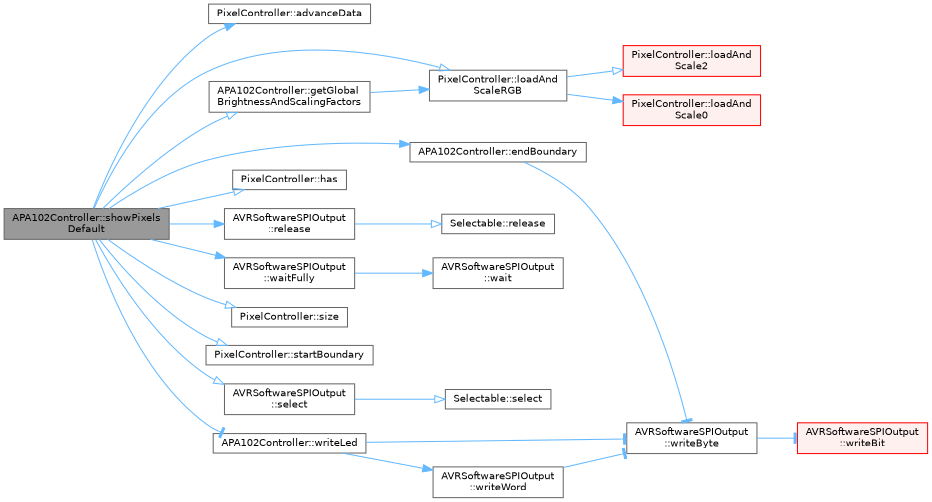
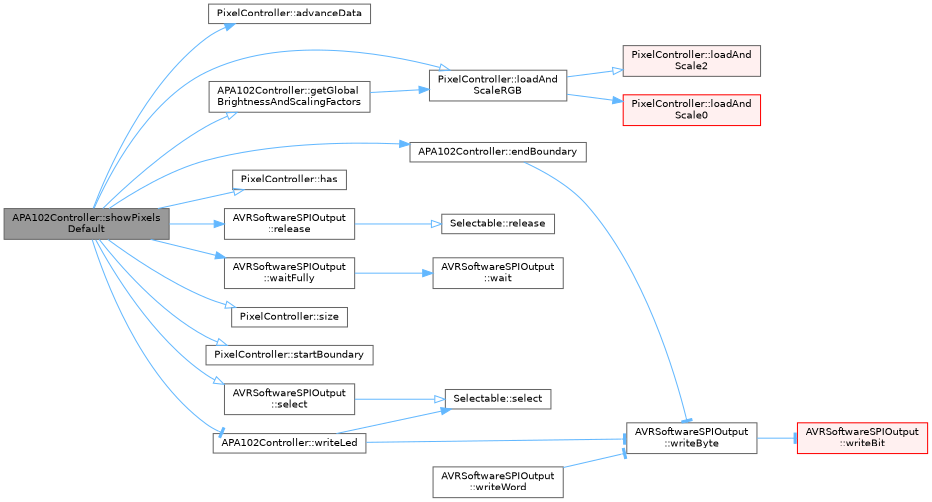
(692, 61) -> (692, 61)
(383, 461) -> (389, 422)
